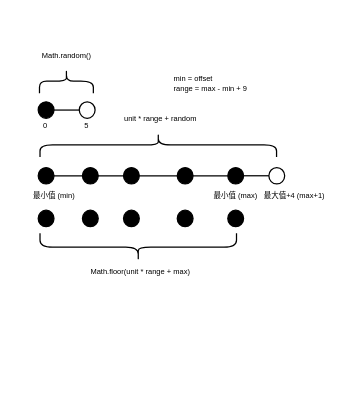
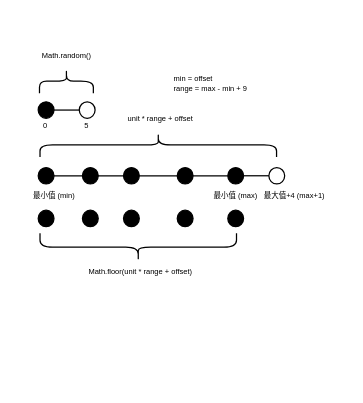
(161, 117) -> (161, 117)
(141, 269) -> (141, 269)
